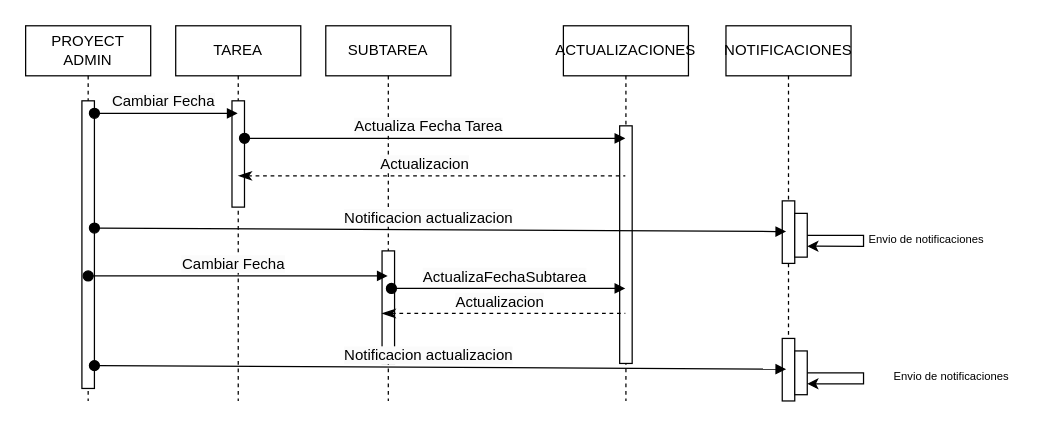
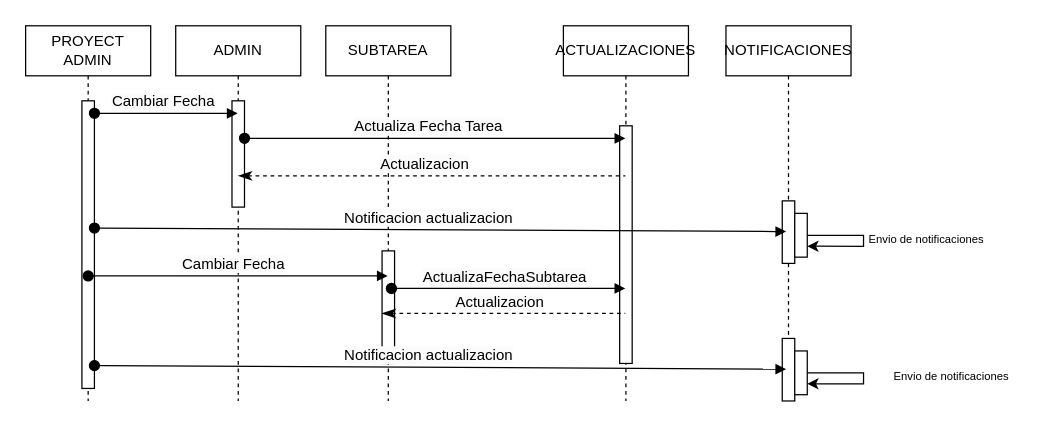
(238, 51) -> (238, 51)
